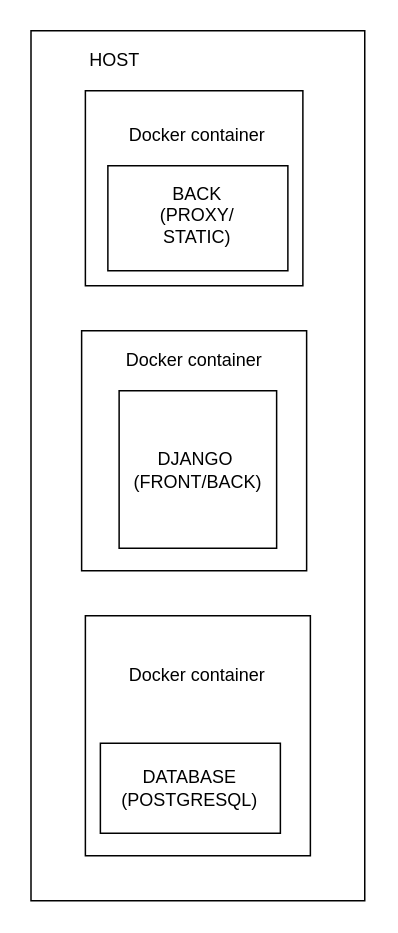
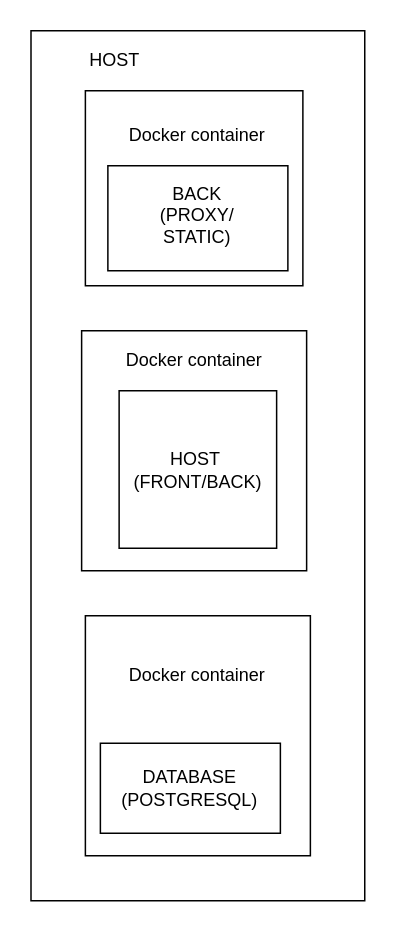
(198, 470) -> (198, 470)
